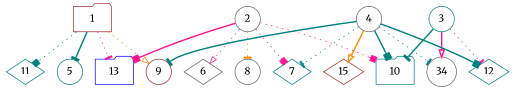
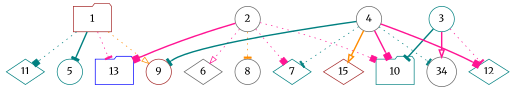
(380, 42) -> (380, 42)
(430, 43) -> (430, 43)
